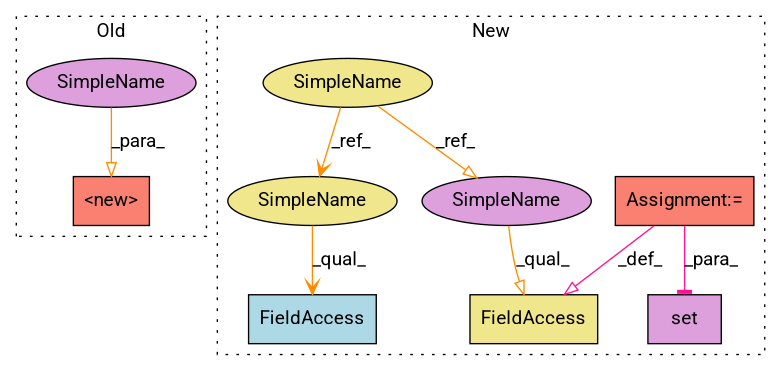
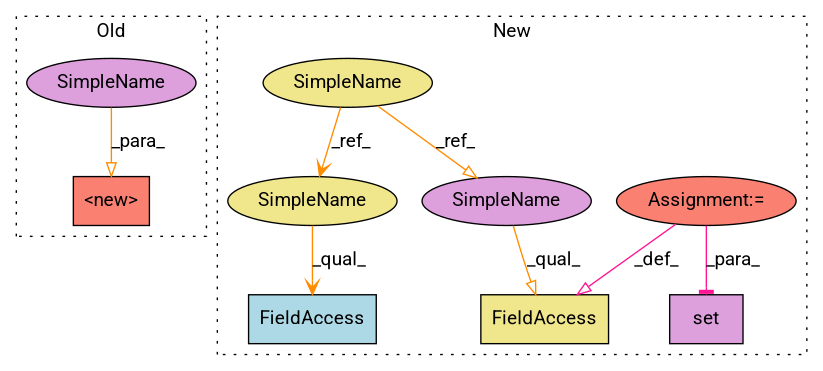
(685, 201) -> (706, 201)
